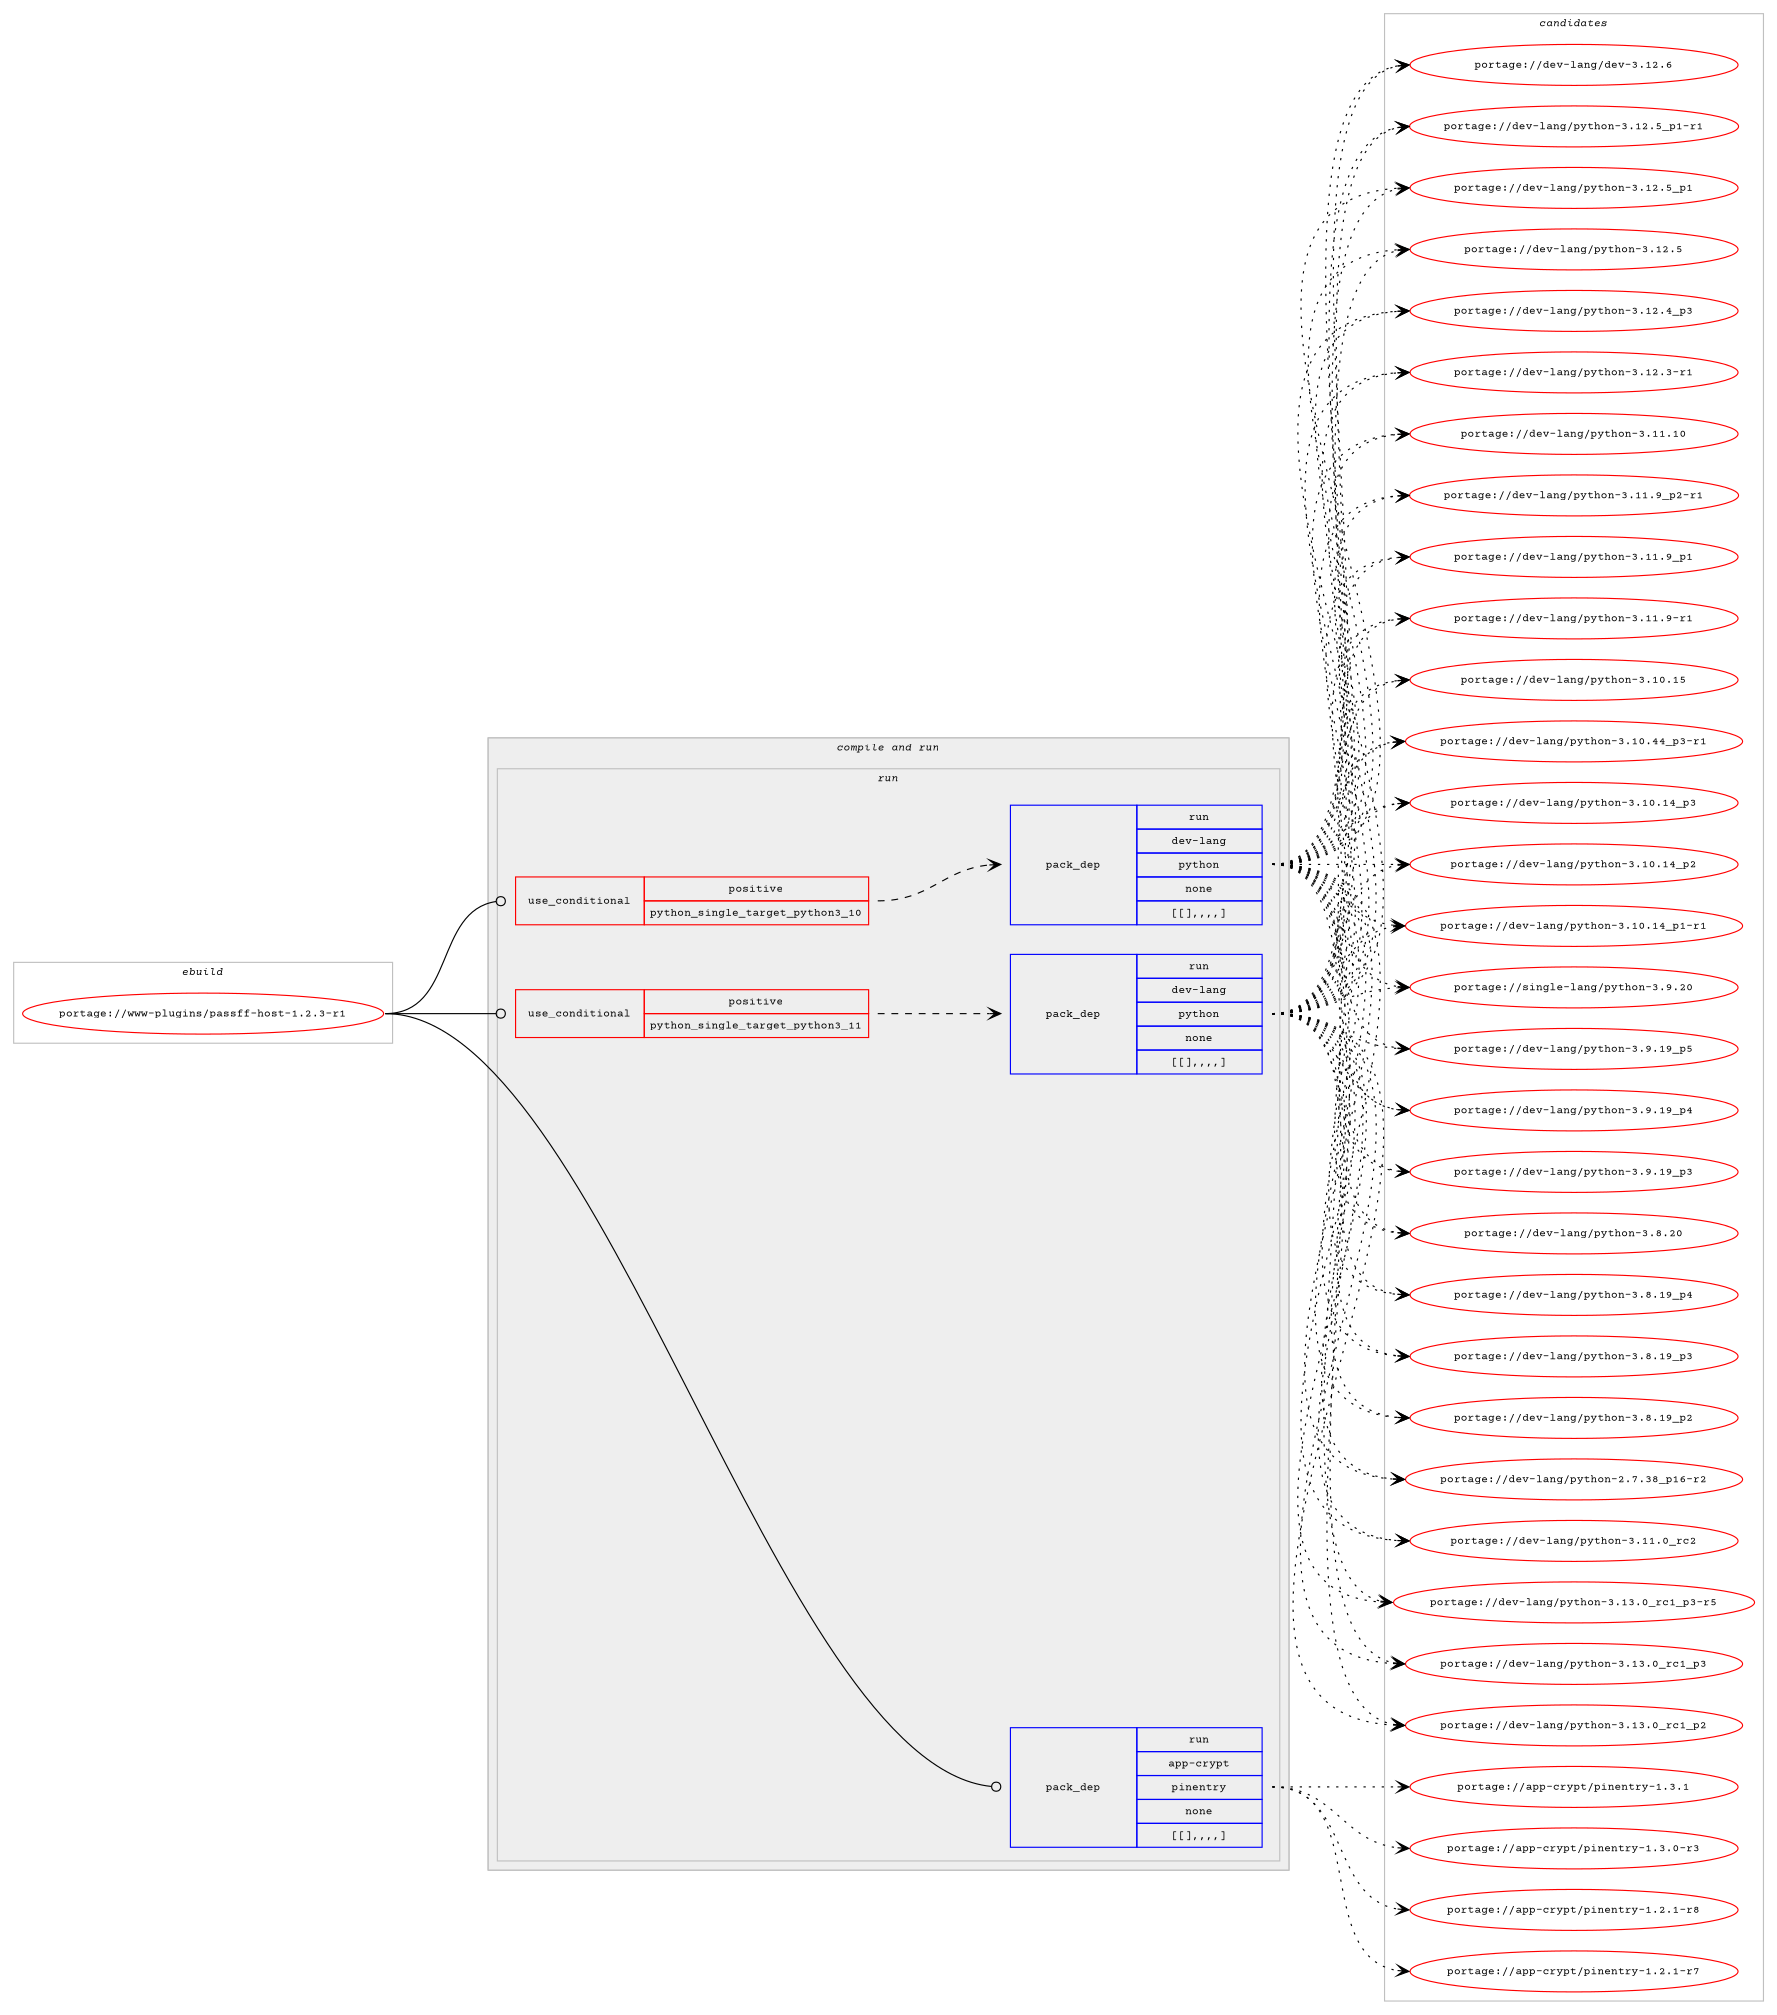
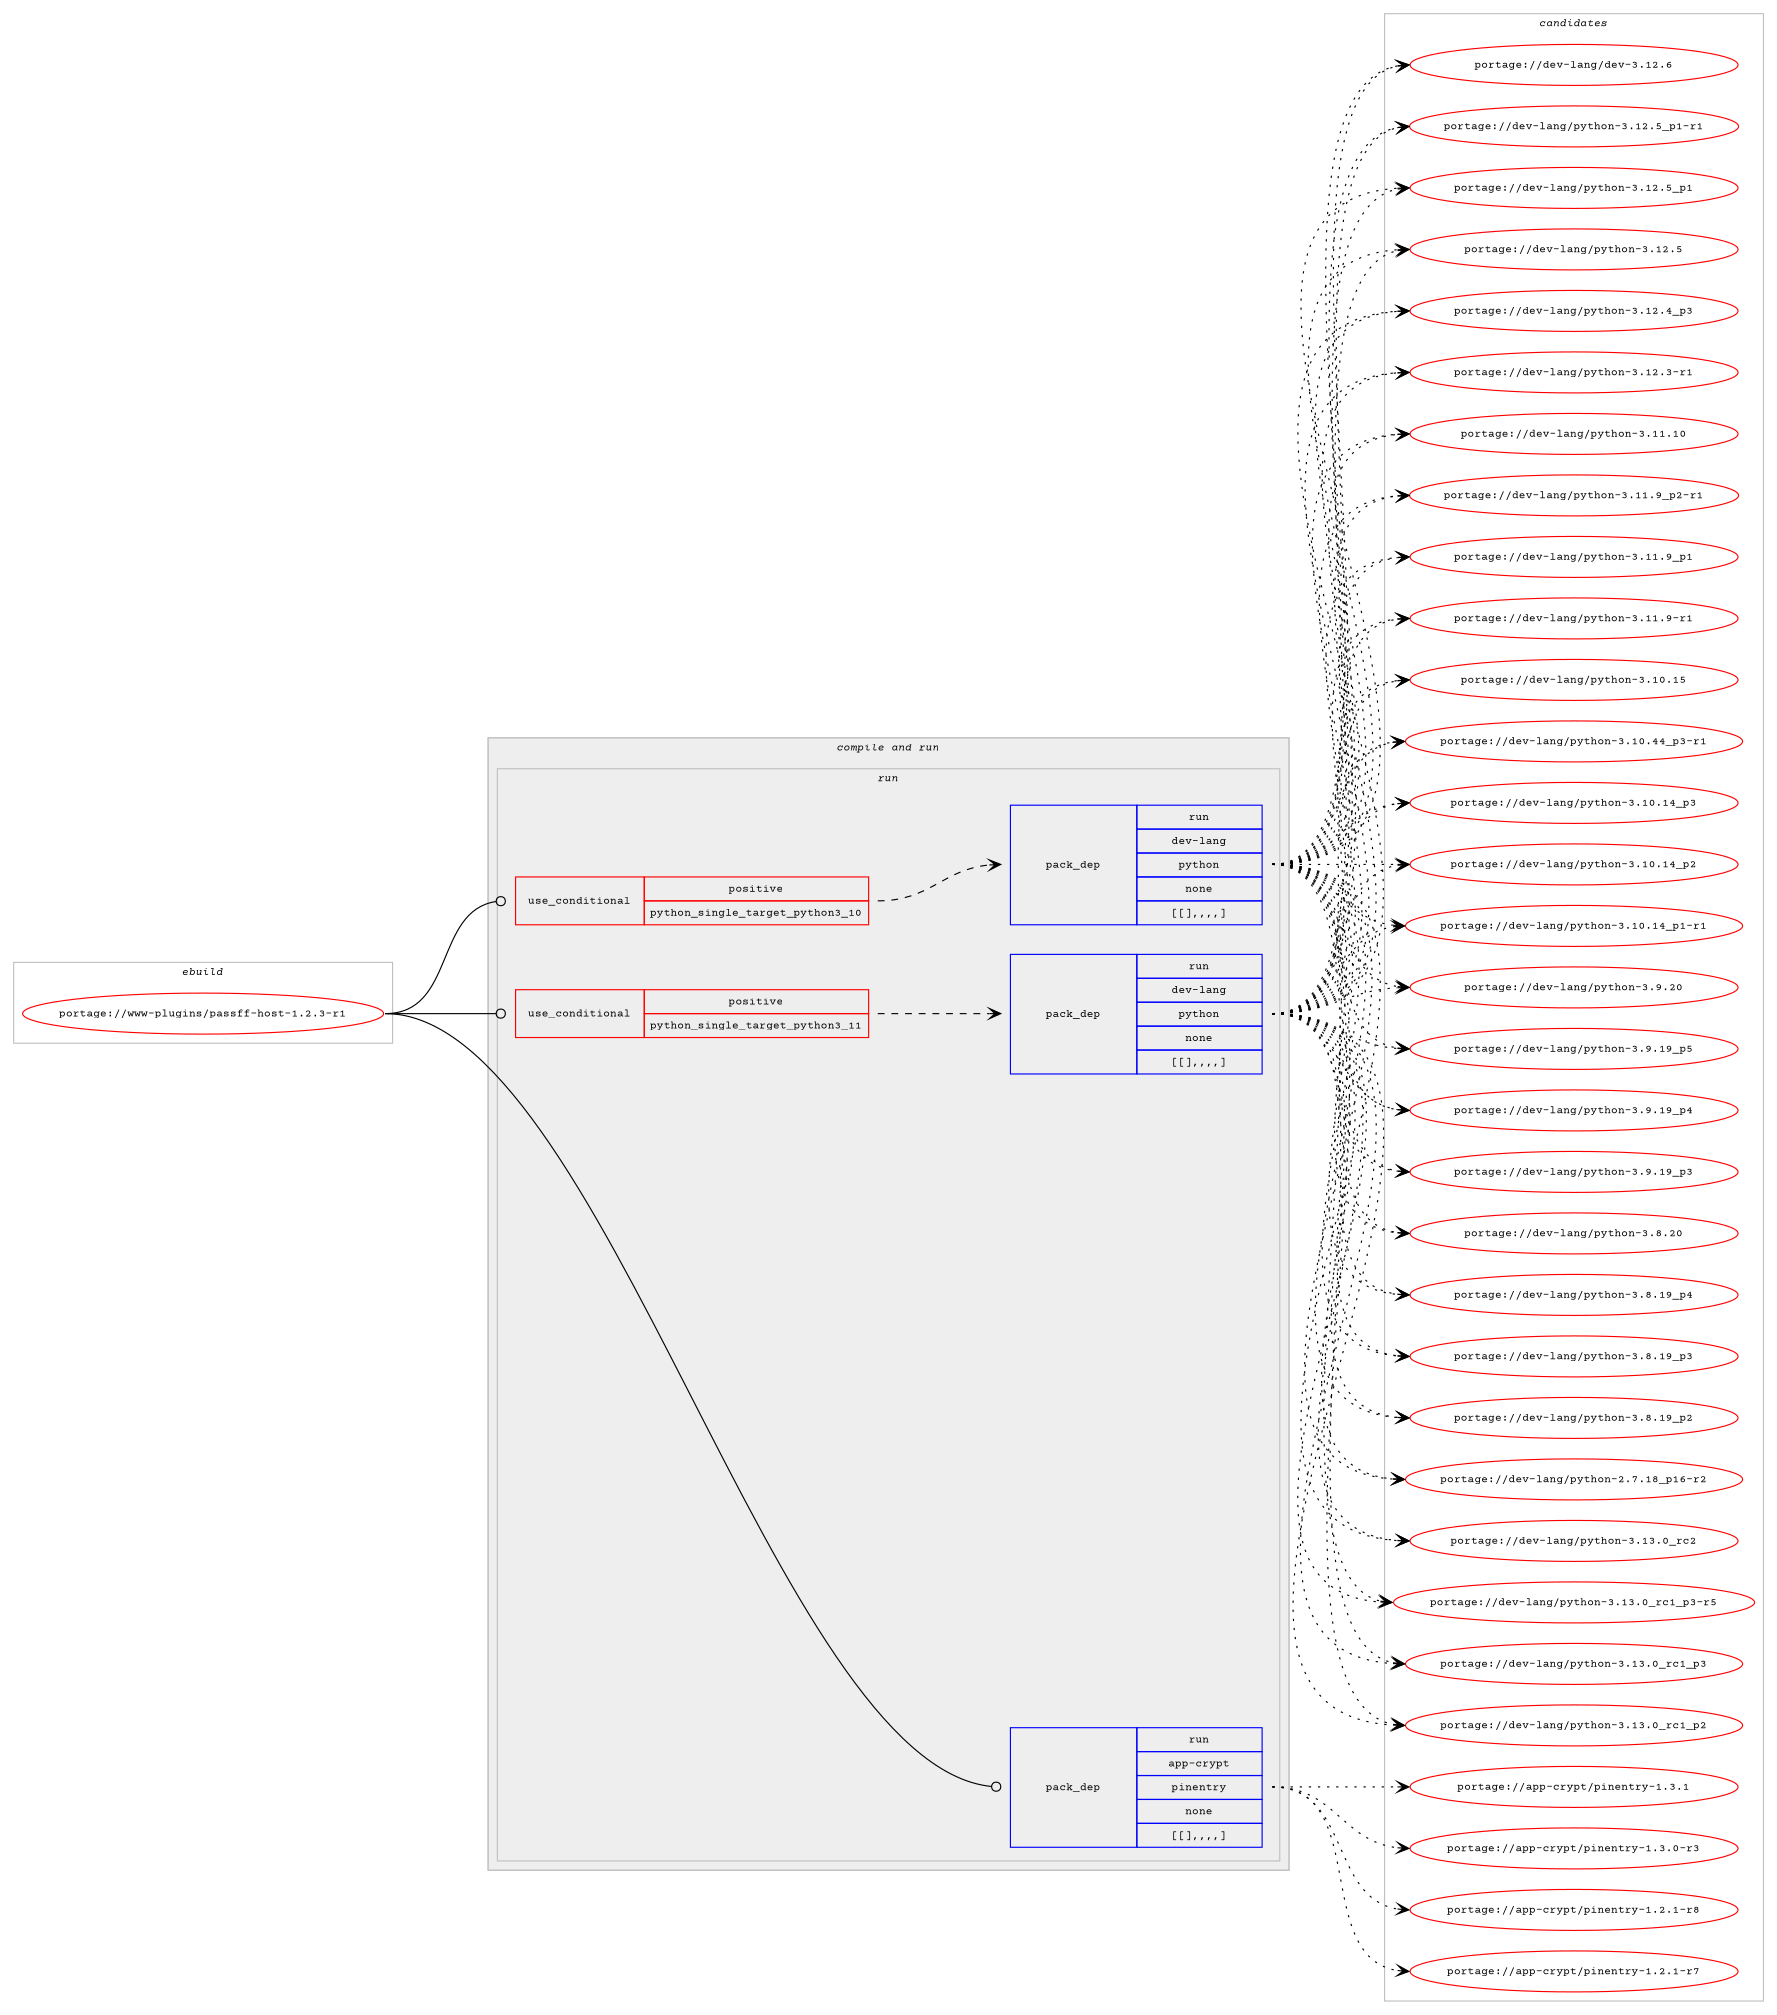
(1574, 987) -> (1574, 987)
(1574, 1479) -> (1574, 1479)
(1574, 1541) -> (1574, 1541)
